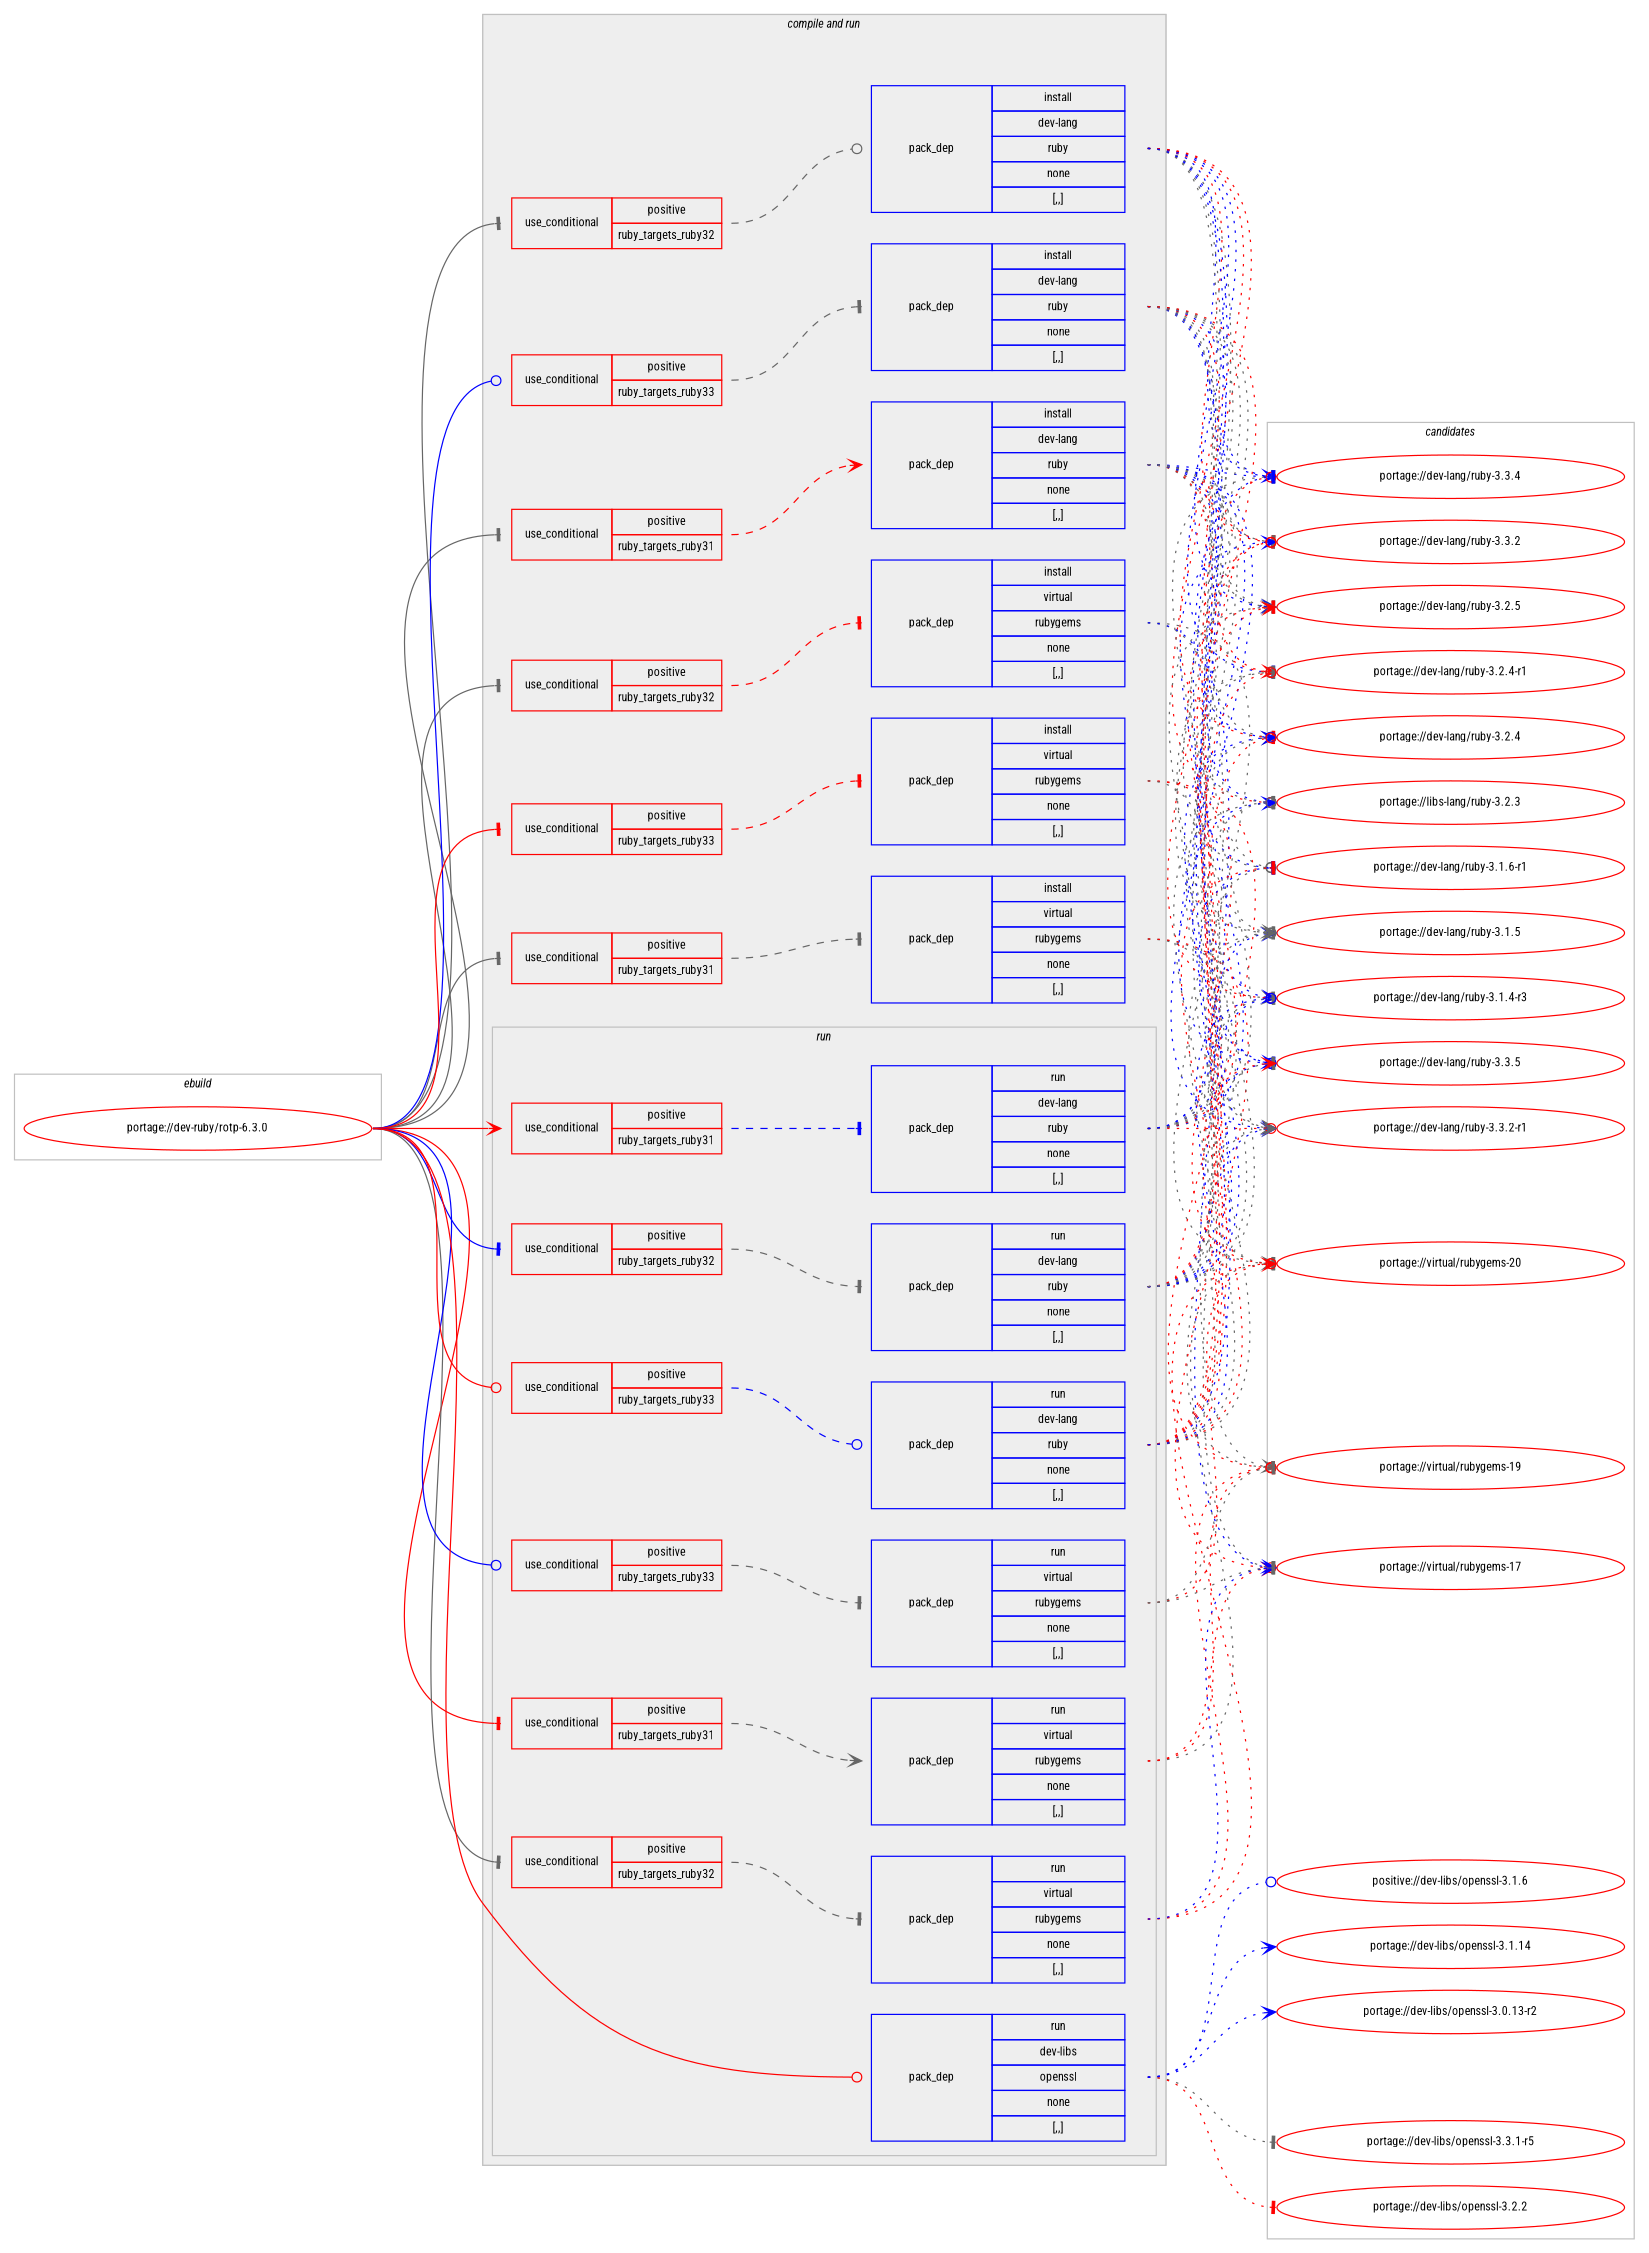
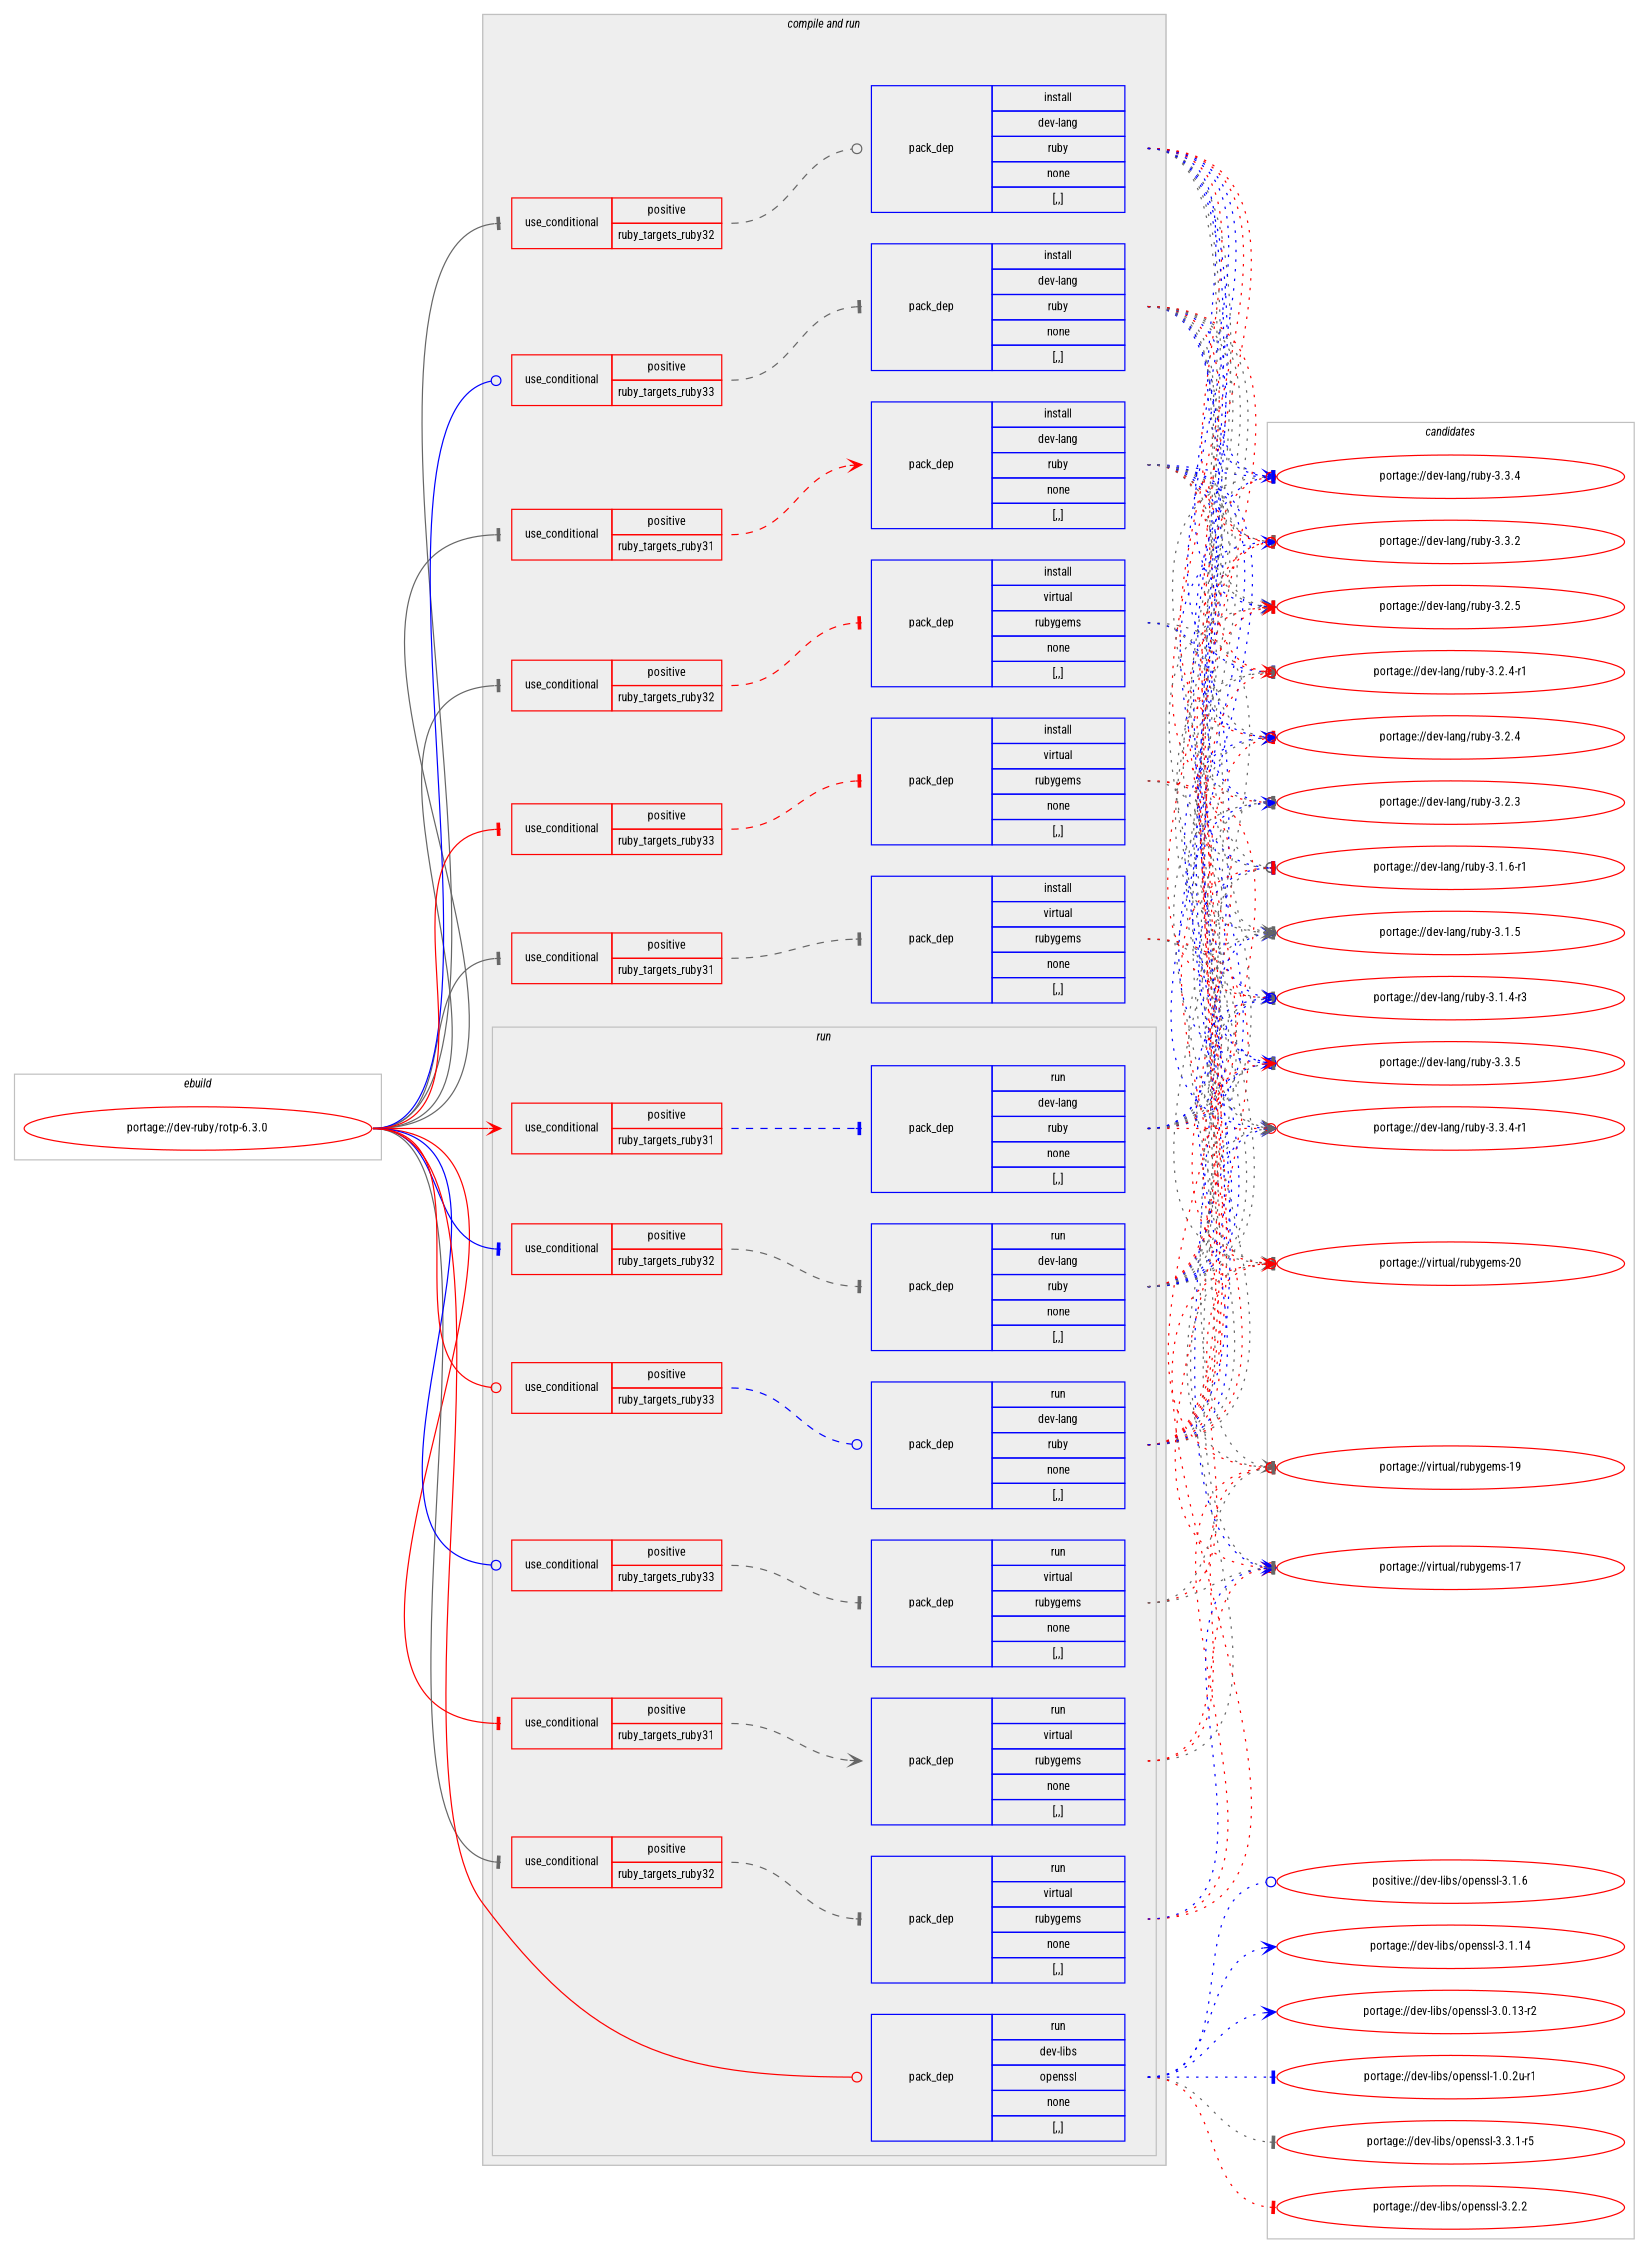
(1451, 803) -> (1451, 803)
(1451, 1128) -> (1451, 1128)
none -> (1451, 2077)
